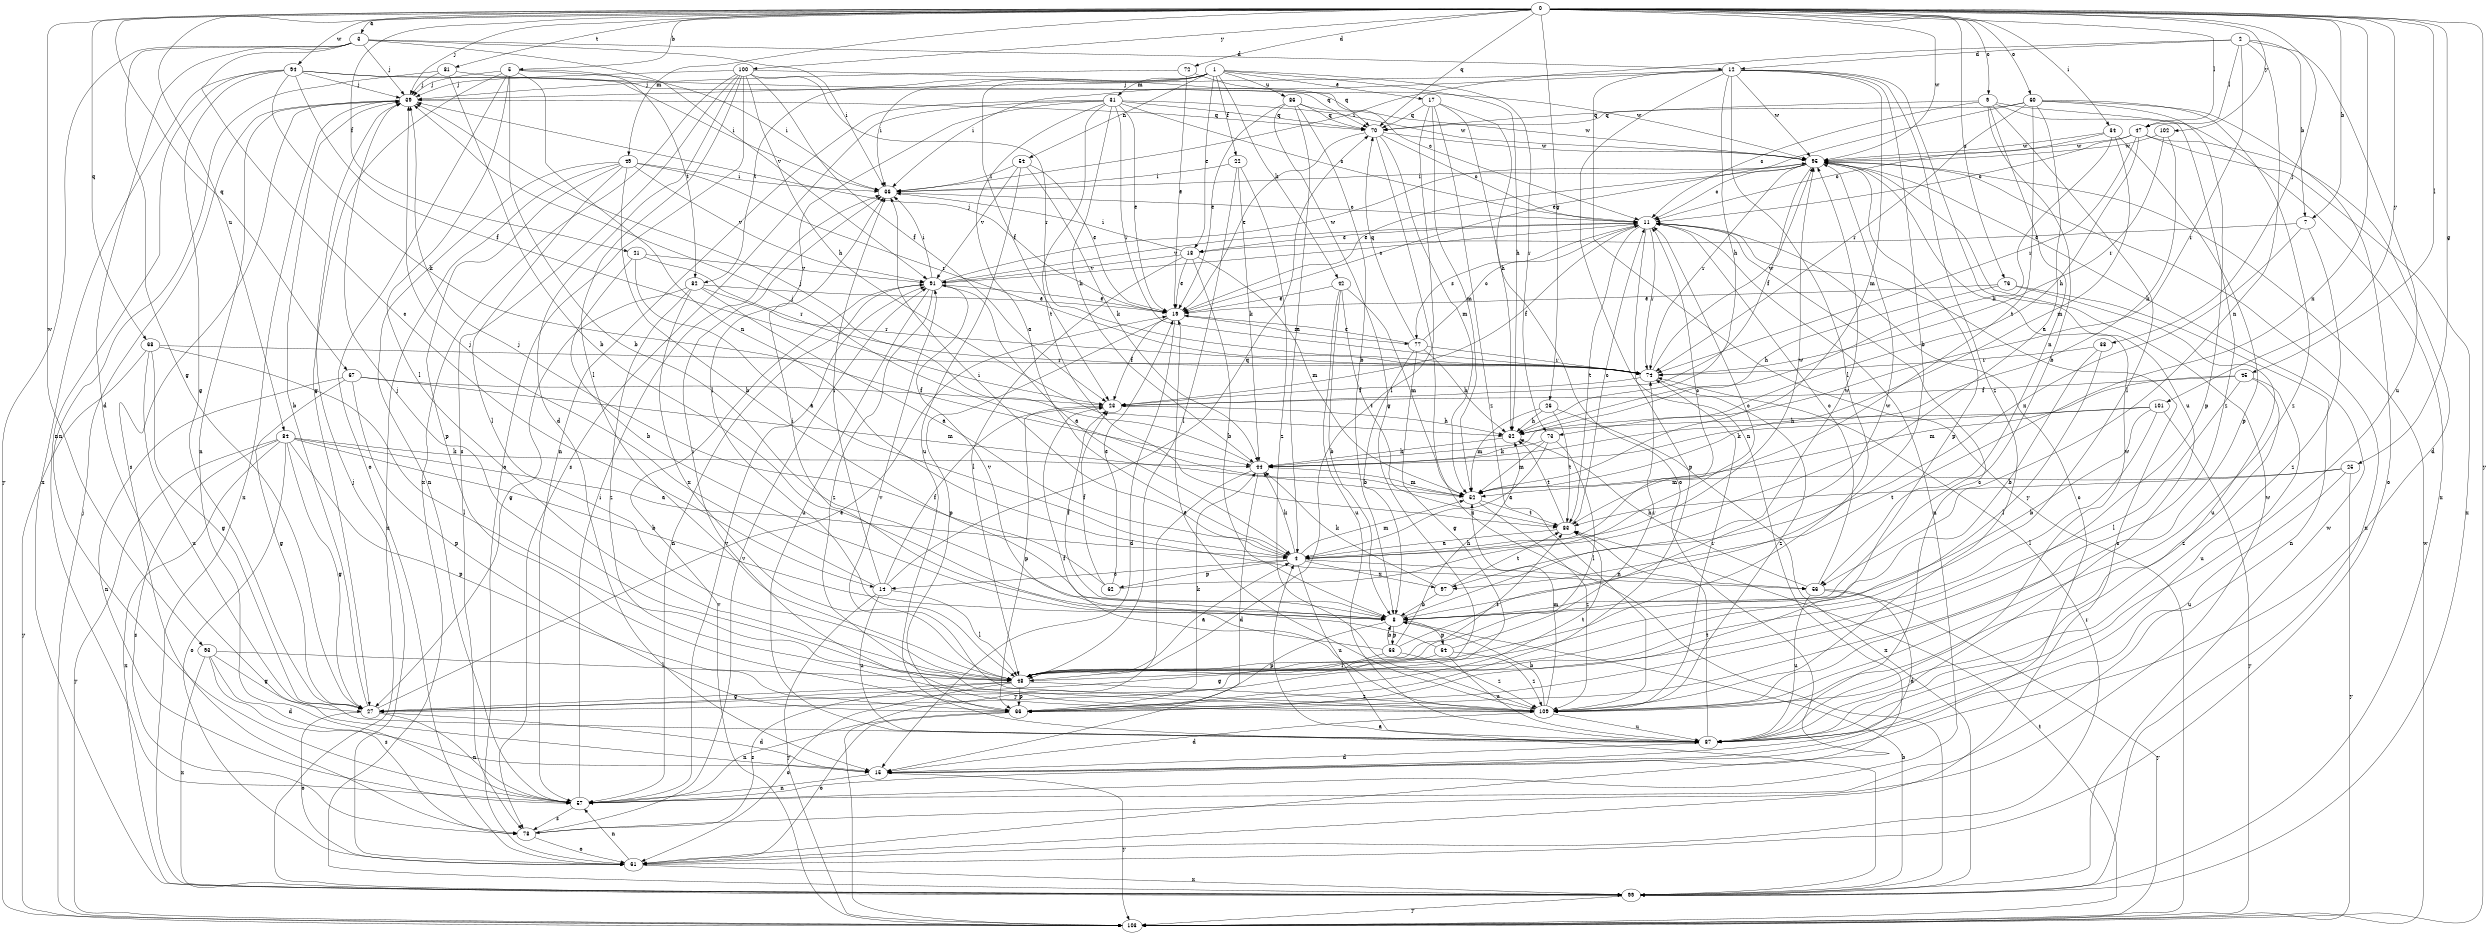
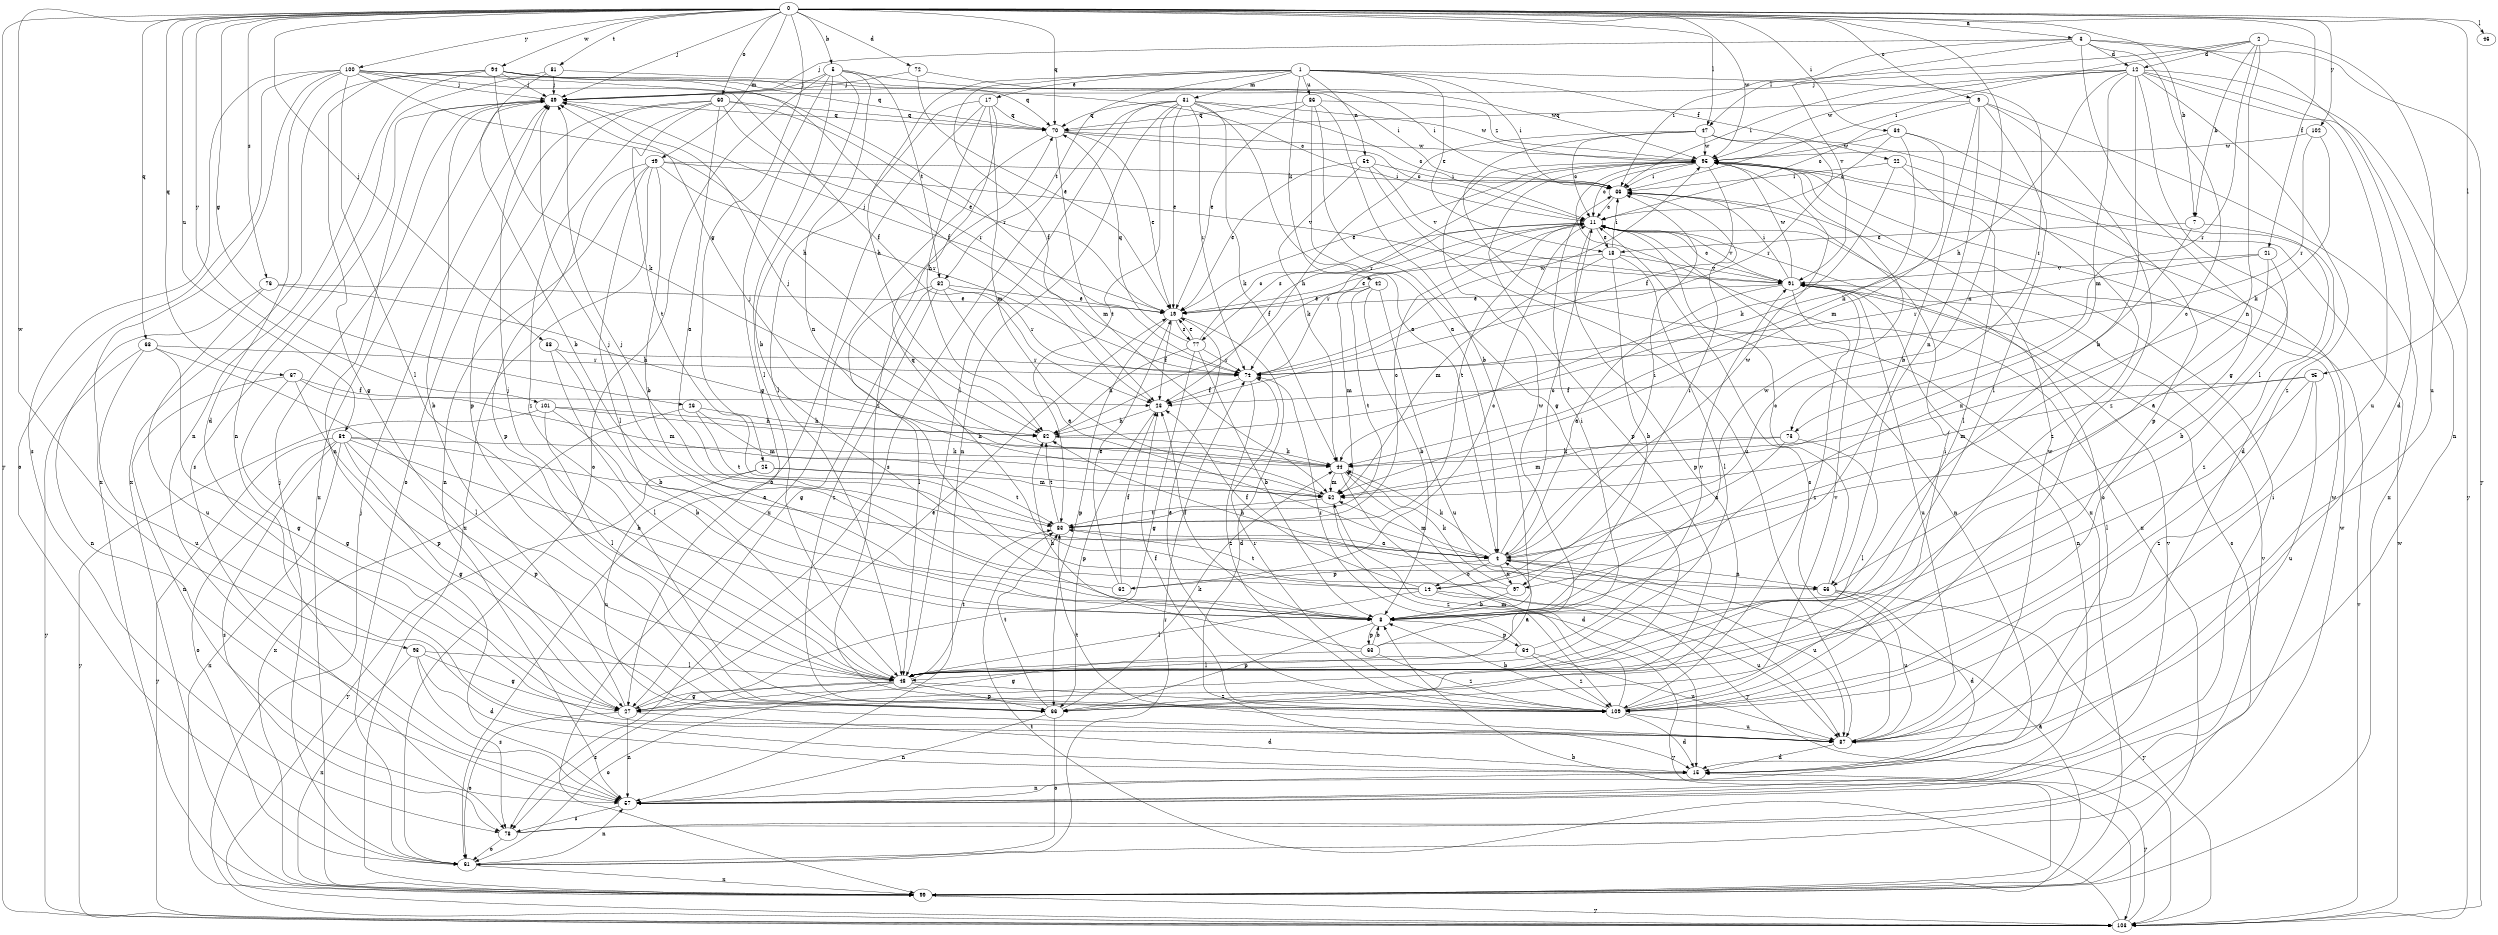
none -> (2486, 39)
(1588, 131) -> (1497, 131)
(689, 483) -> (919, 483)
(1064, 784) -> (2024, 781)
